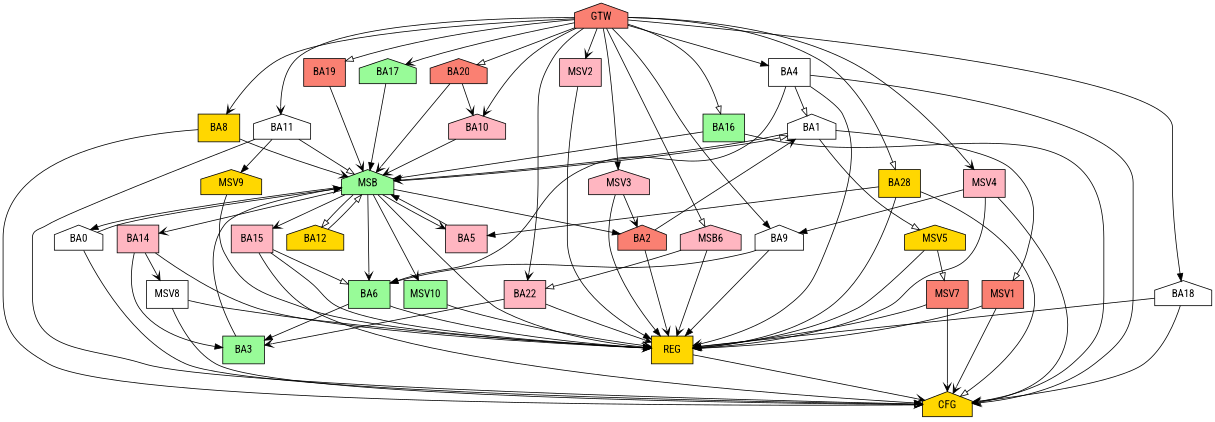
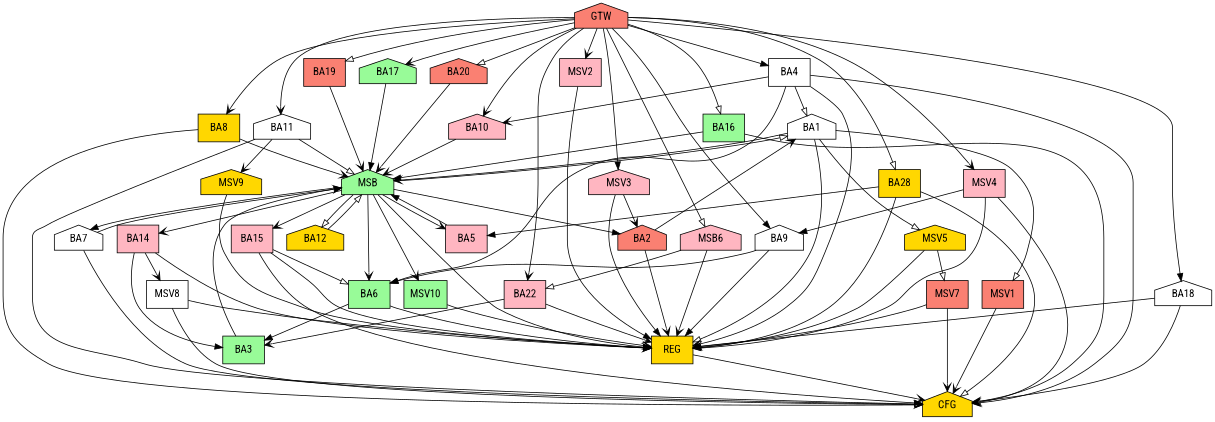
(466, 96) -> (633, 100)
(259, 153) -> (259, 153)
(79, 239) -> (79, 239)
(822, 338) -> (803, 264)
